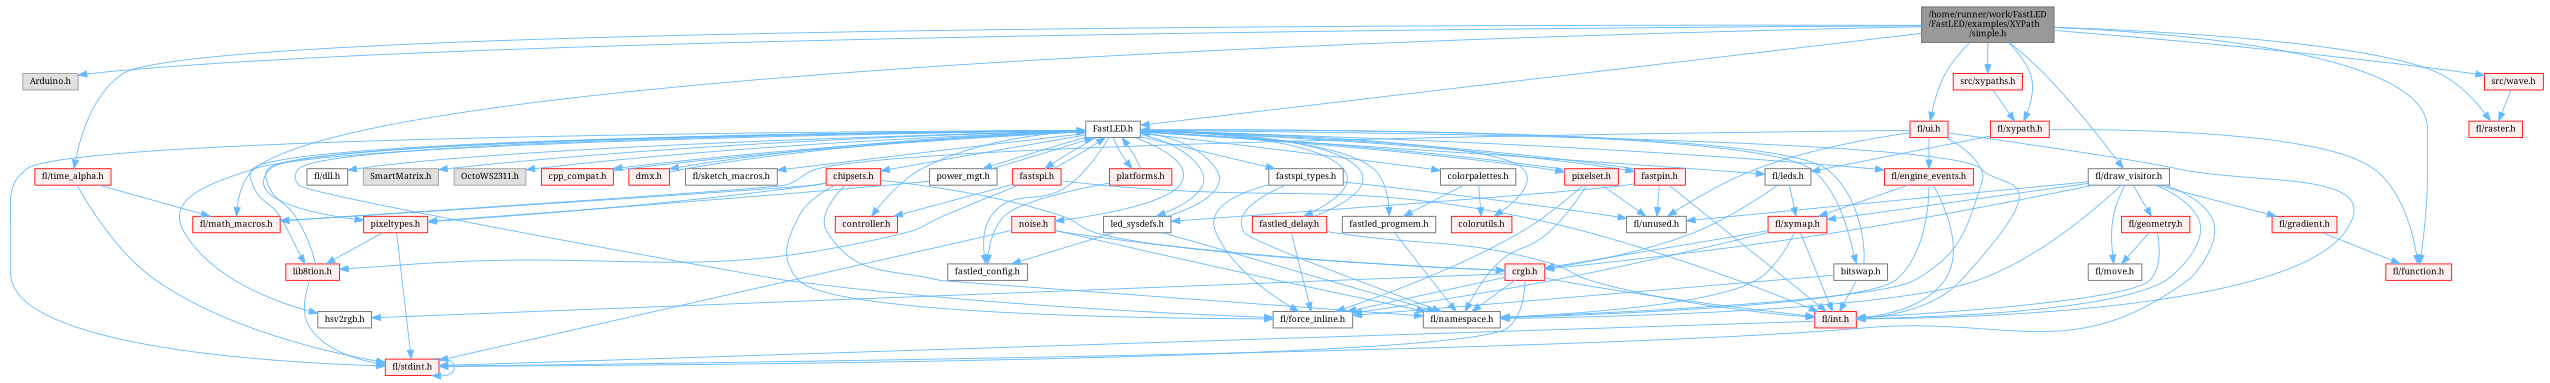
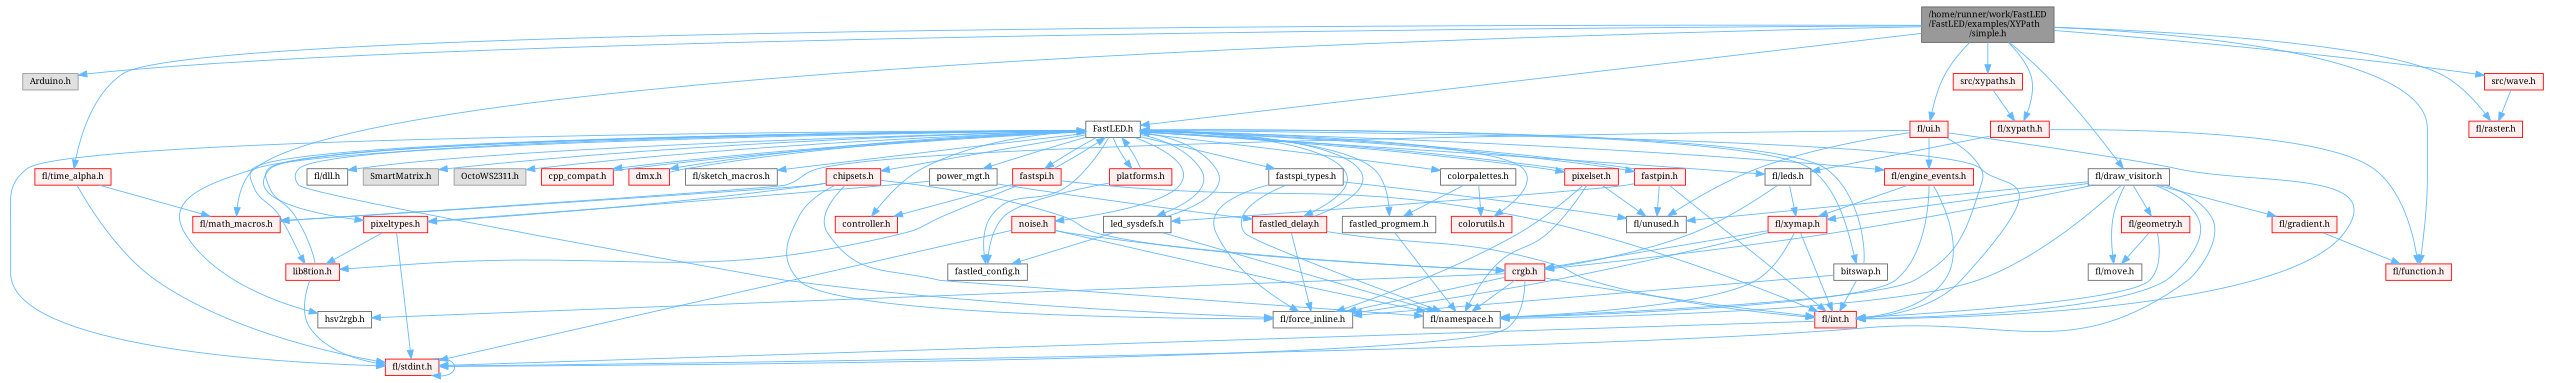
(1039, 155) -> (1120, 202)
